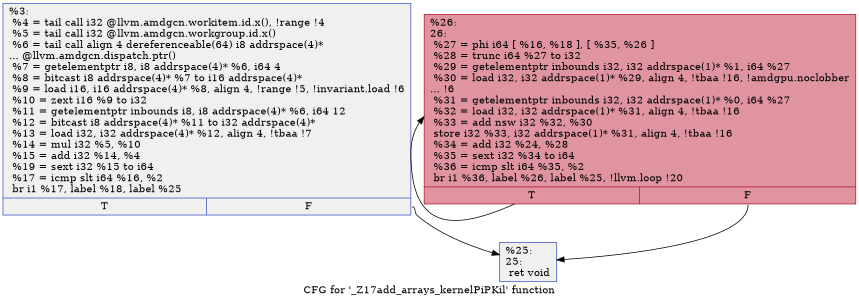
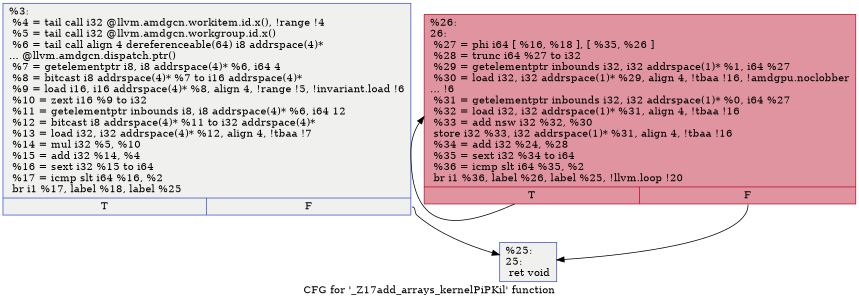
(81, 167) -> (81, 167)
